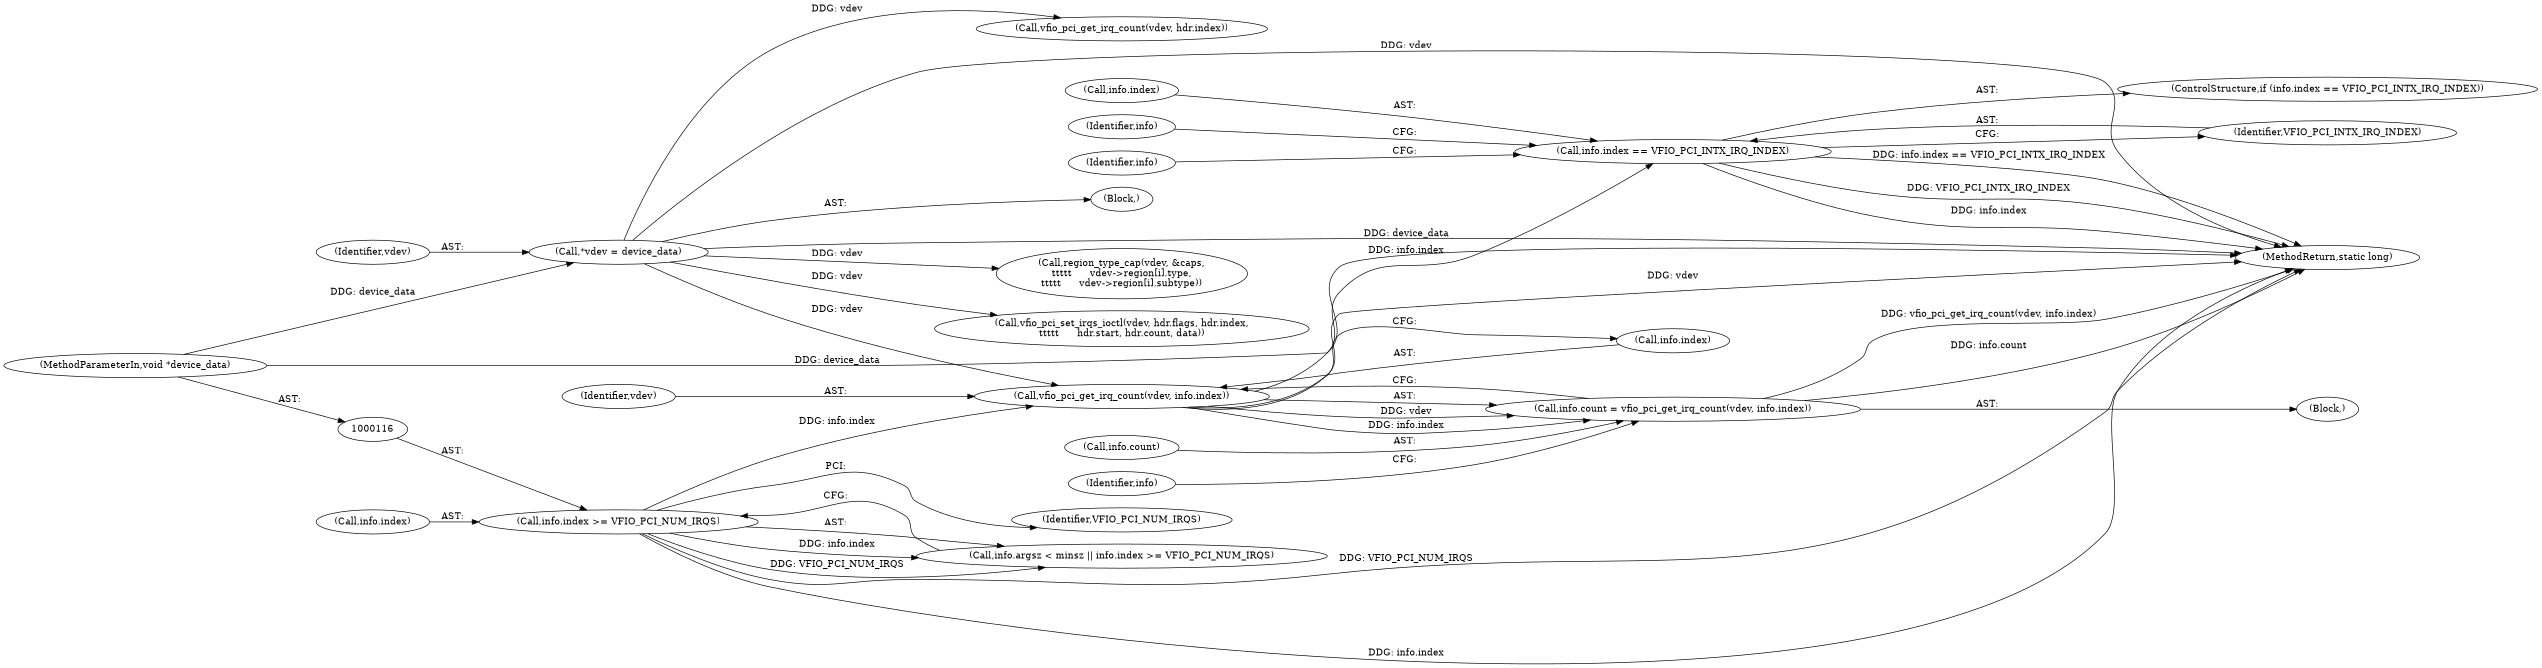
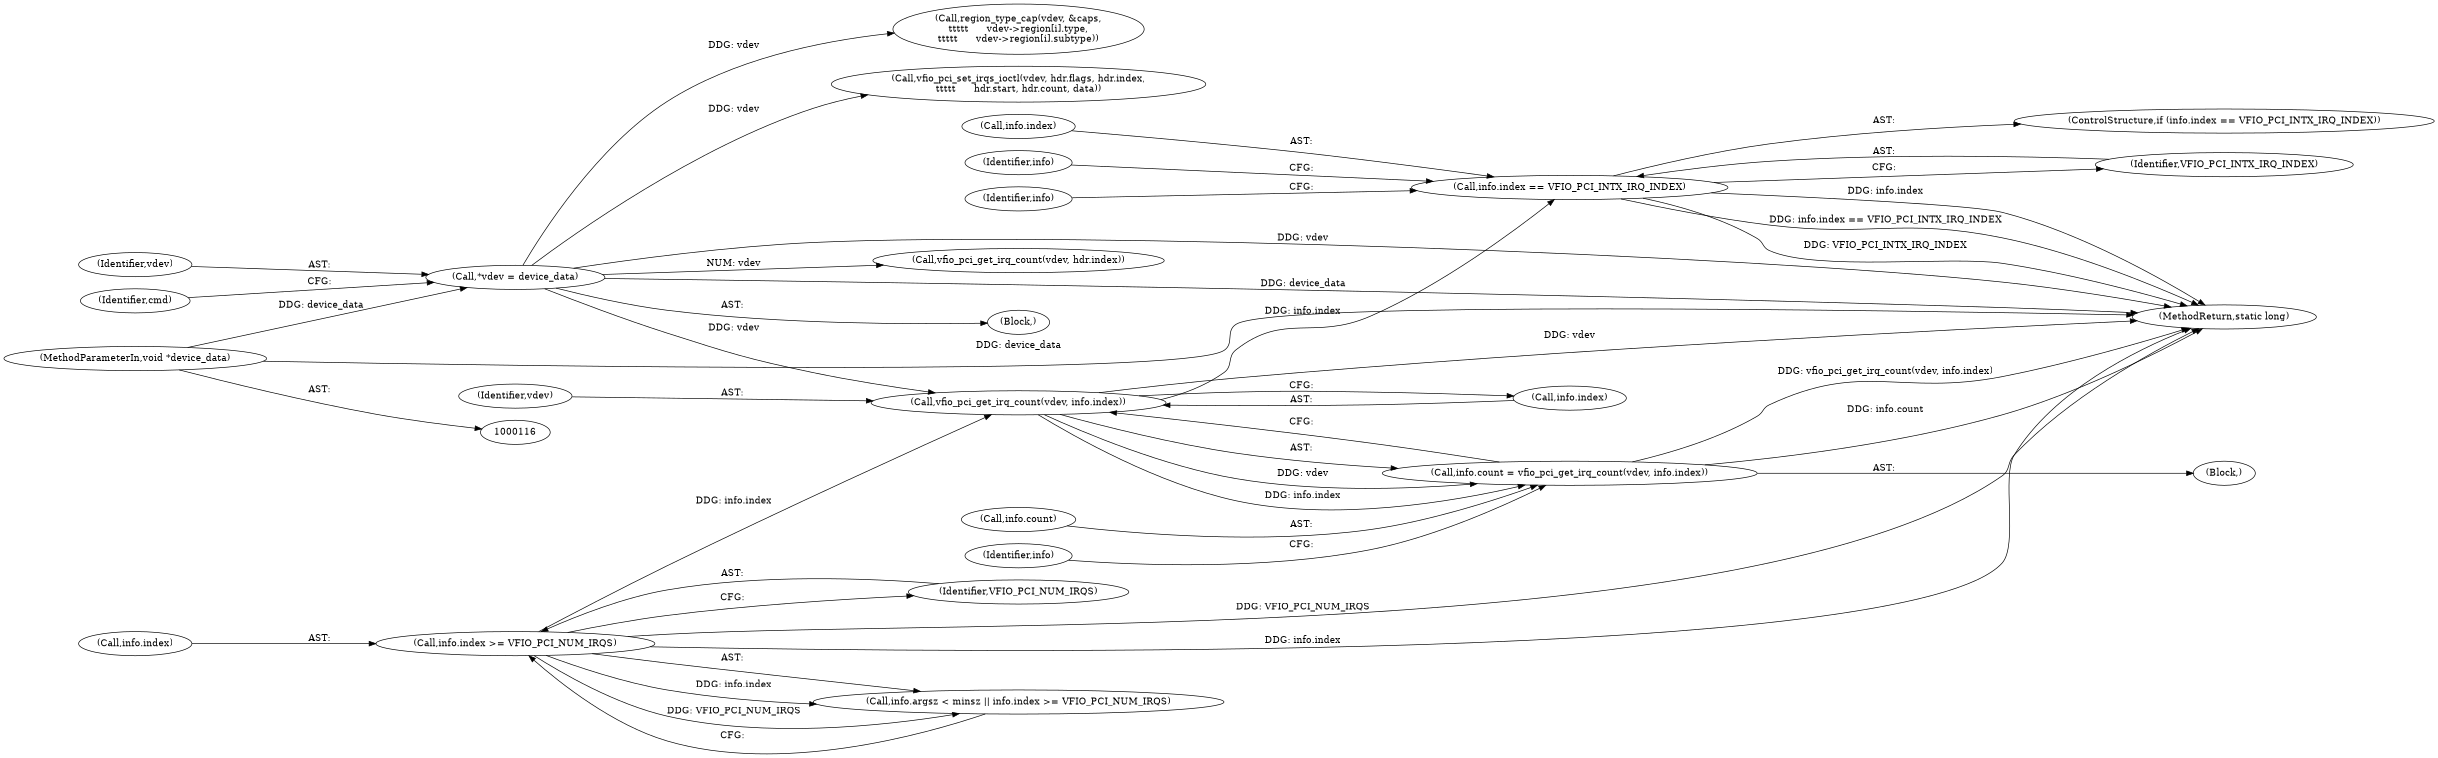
(837, 9) -> (734, 264)
none -> (135, 301)
(837, 467) -> (734, 598)
(489, 473) -> (740, 581)
